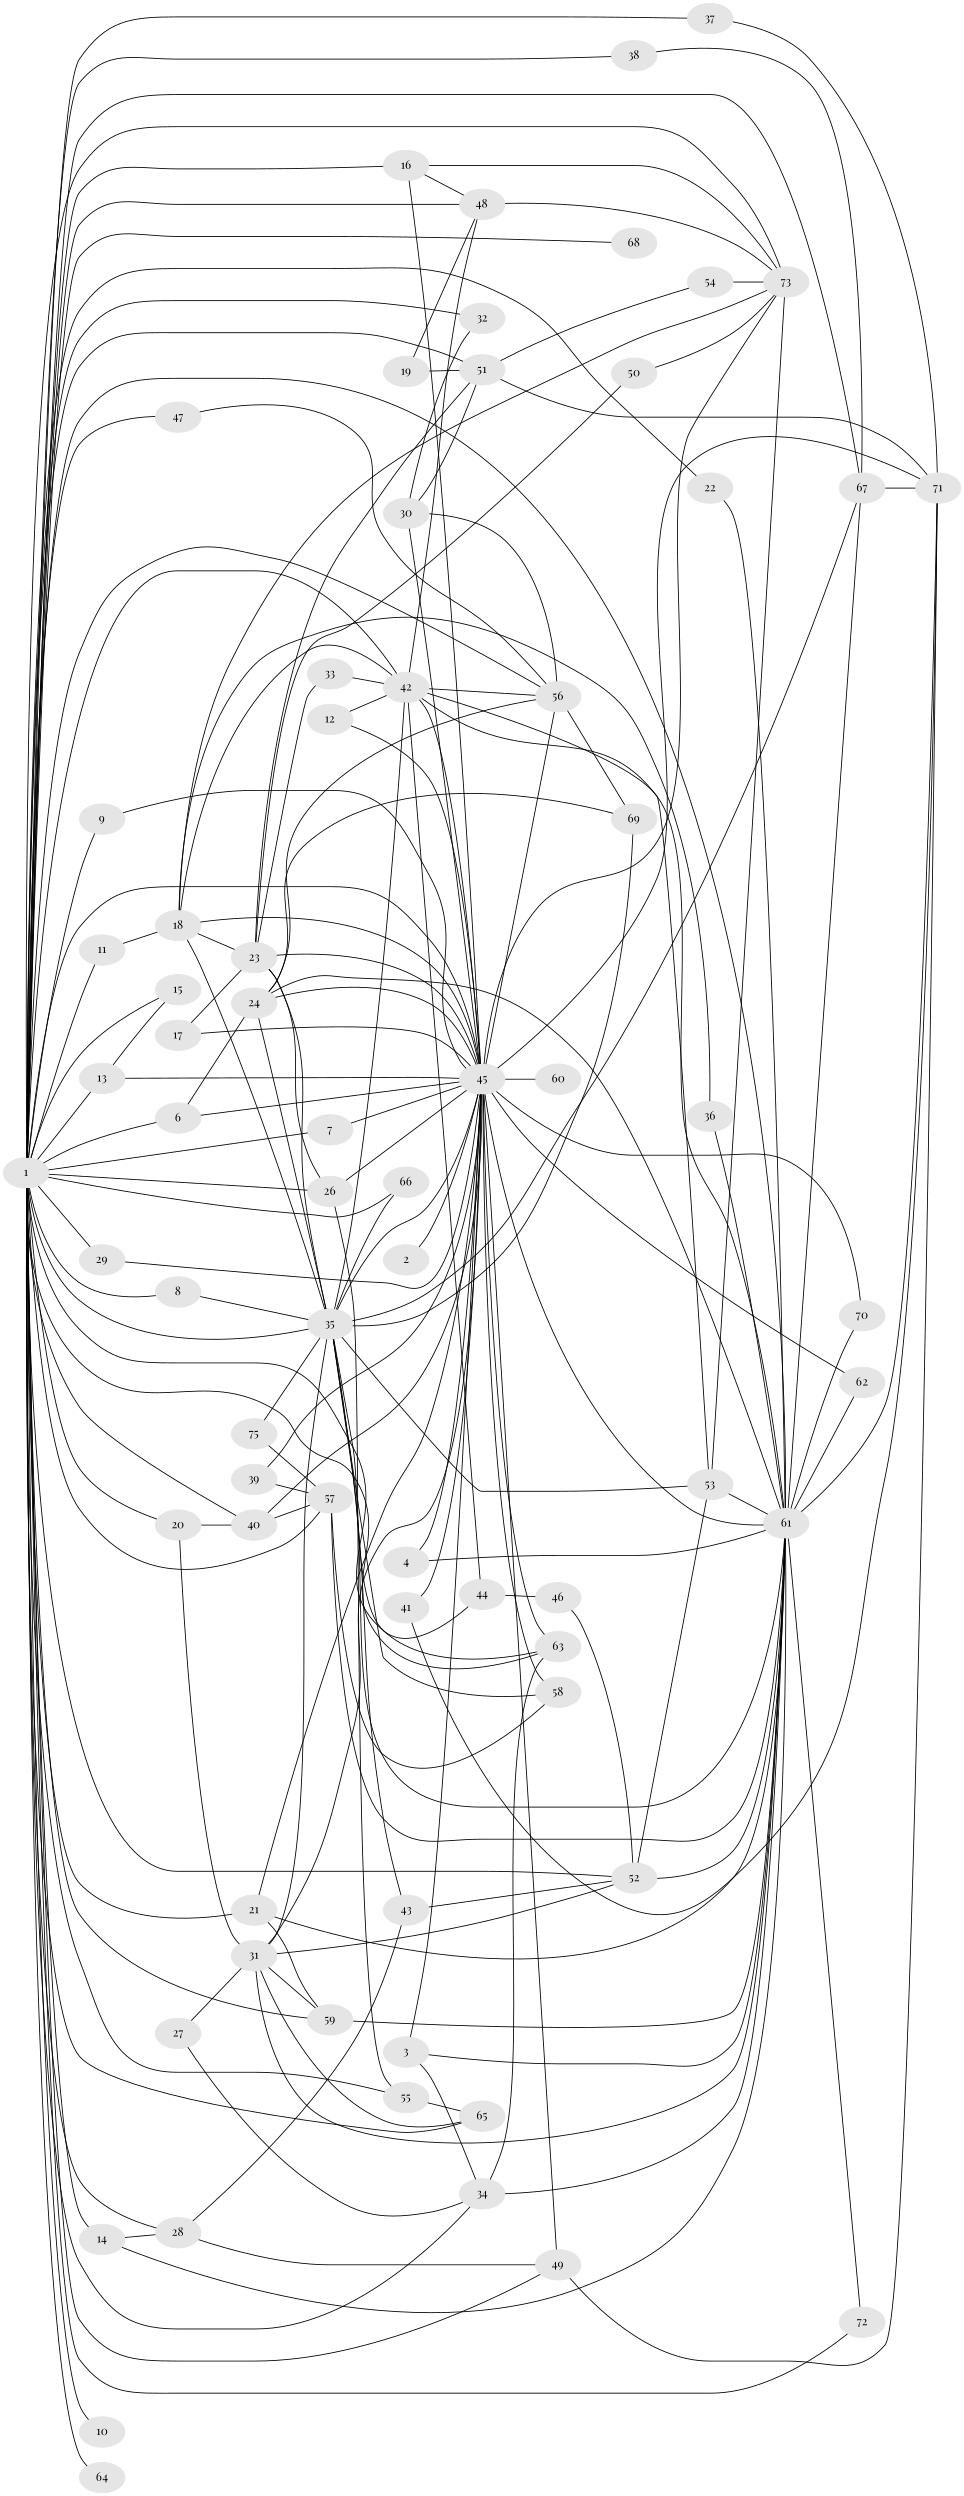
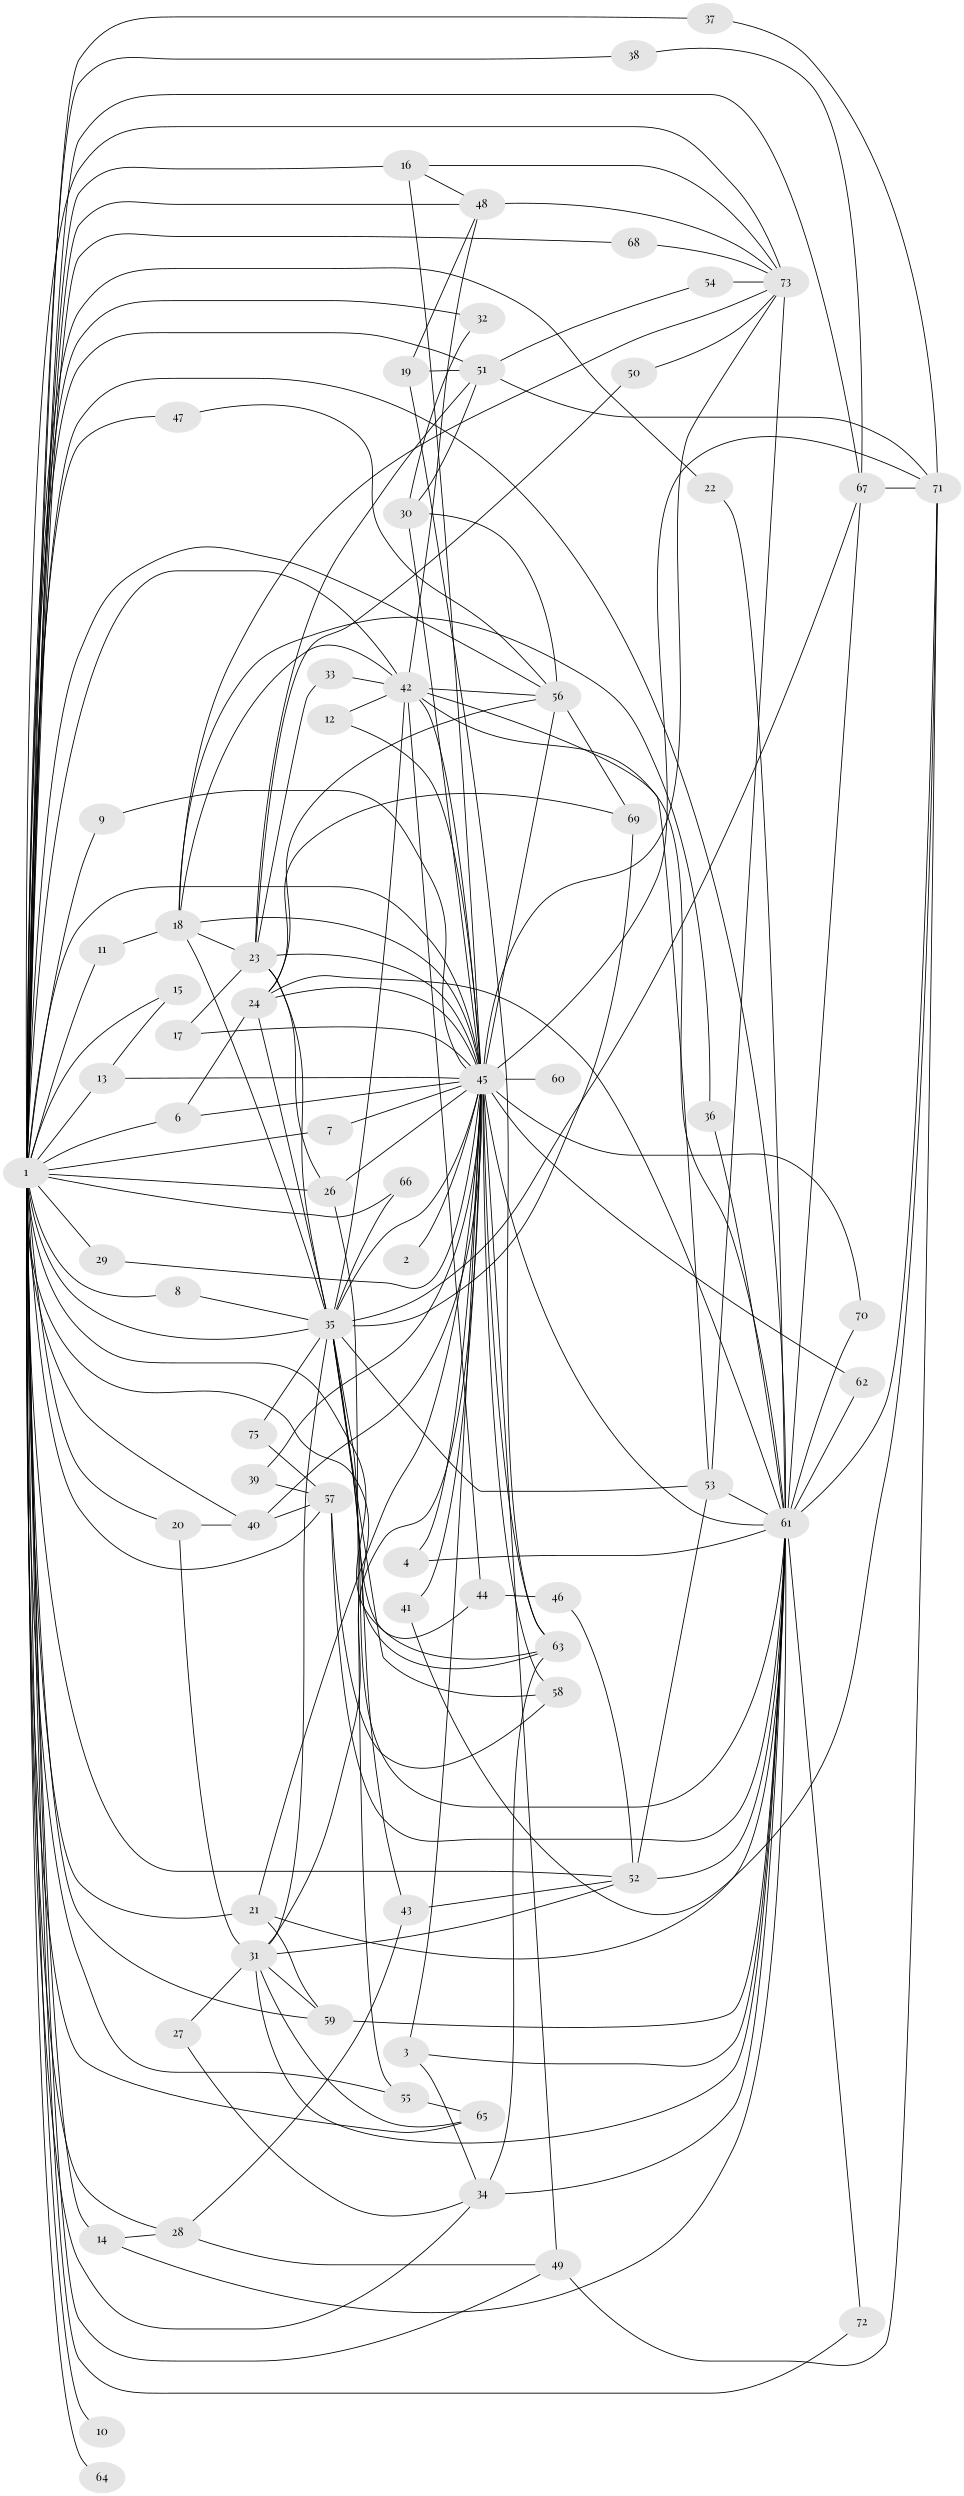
none -> (714, 254)
none -> (503, 1041)
